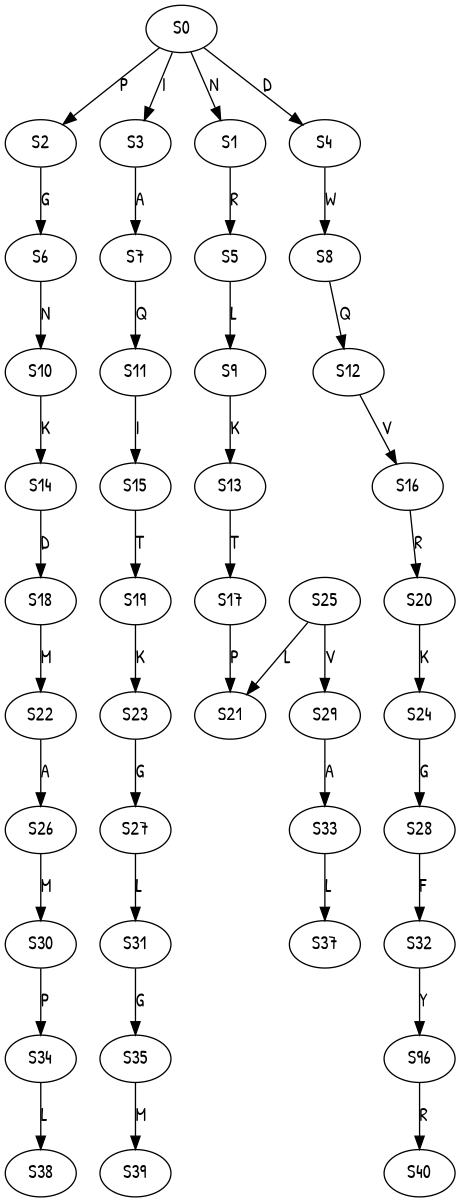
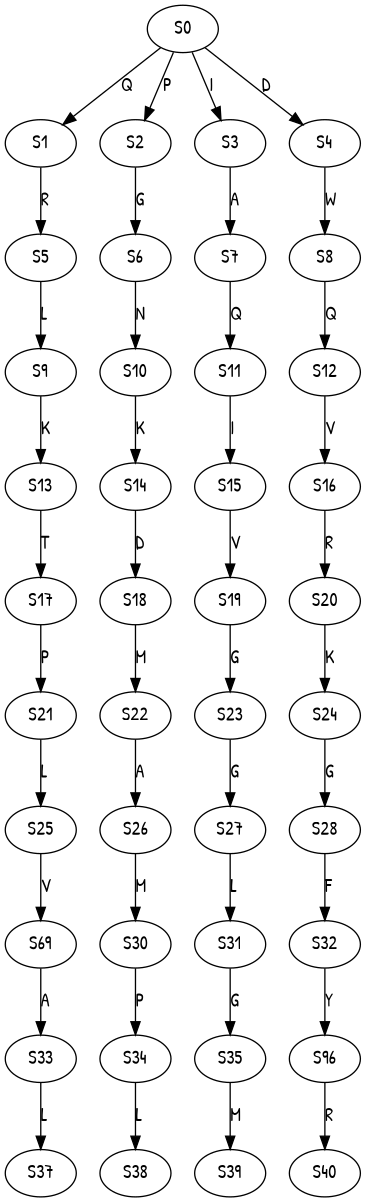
(214, 86) -> (128, 86)
(140, 544) -> (235, 544)
(282, 653) -> (41, 766)
(141, 658) -> (235, 658)
(325, 716) -> (41, 944)
